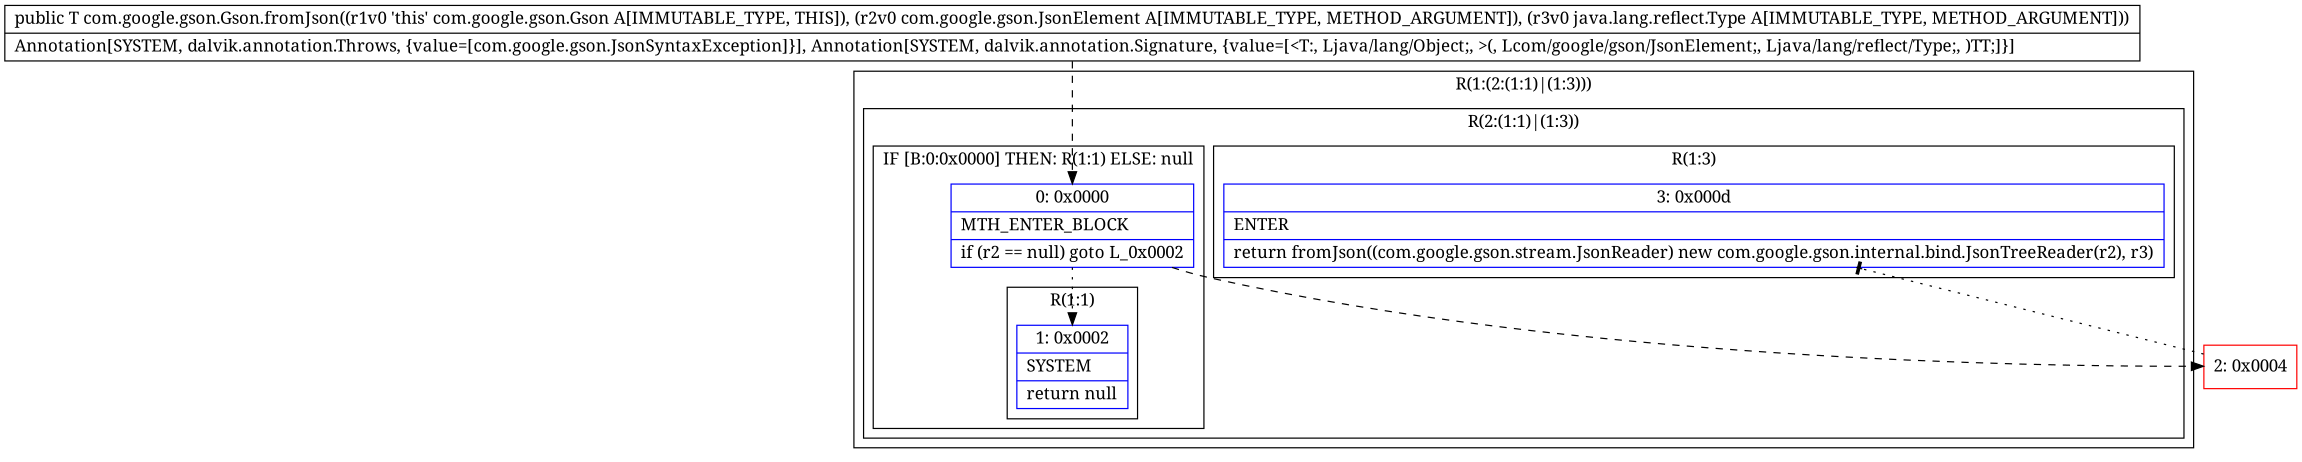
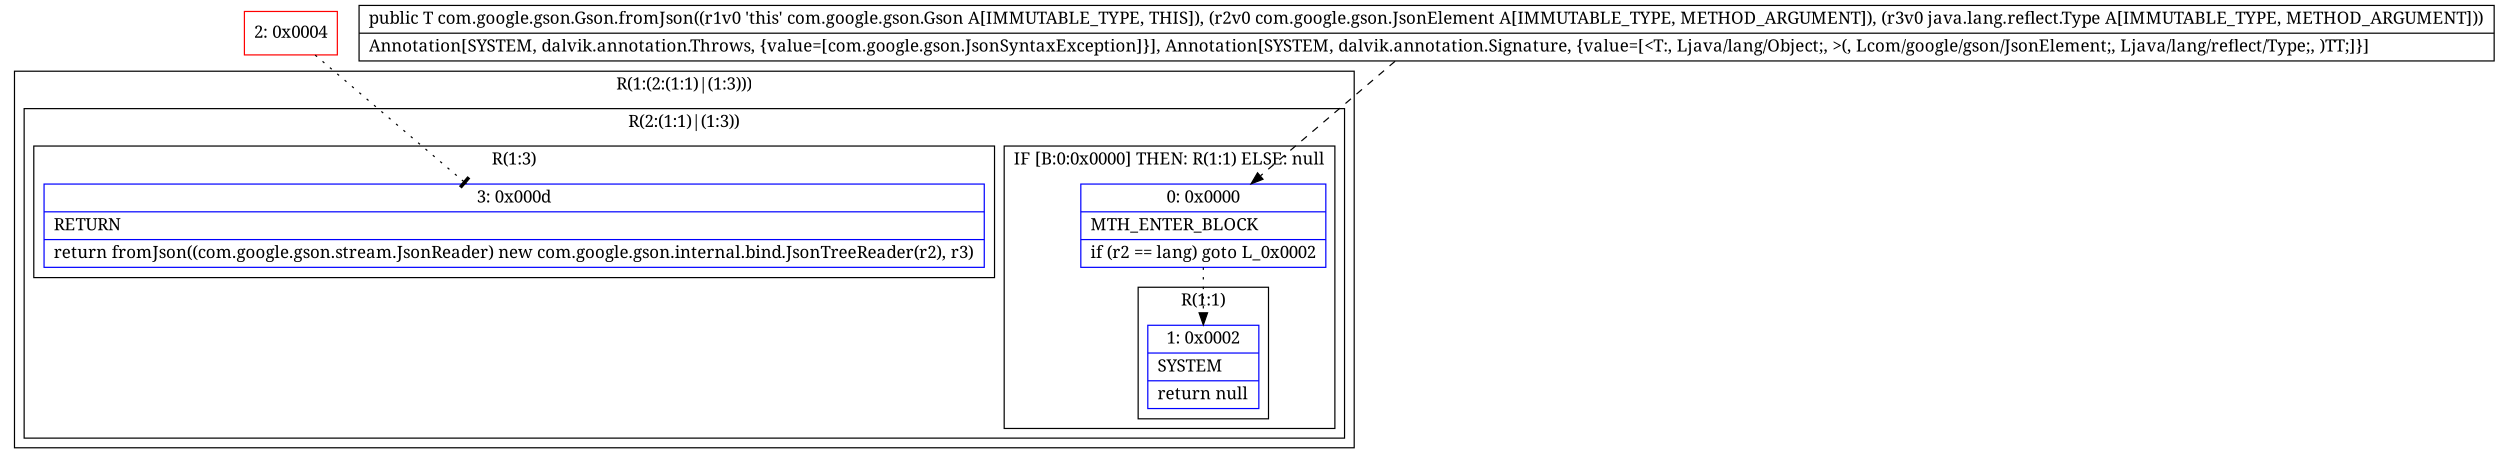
(1261, 225) -> (88, 225)
(1072, 253) -> (1203, 253)
(1679, 345) -> none
